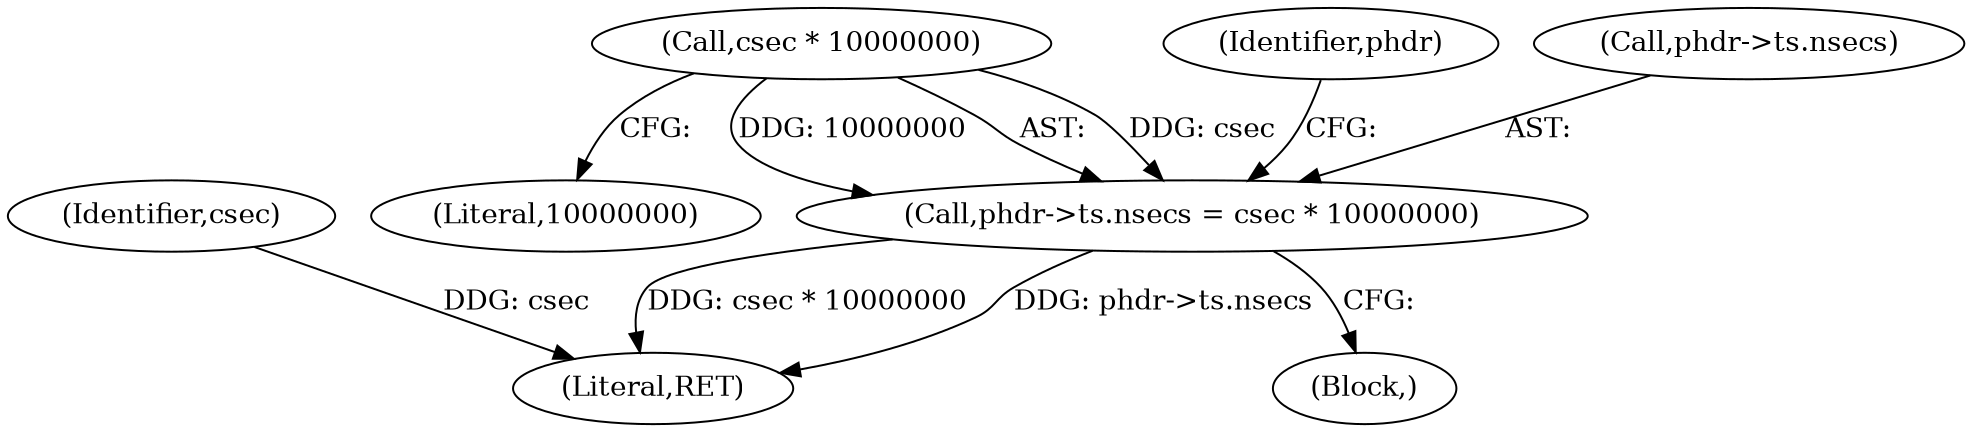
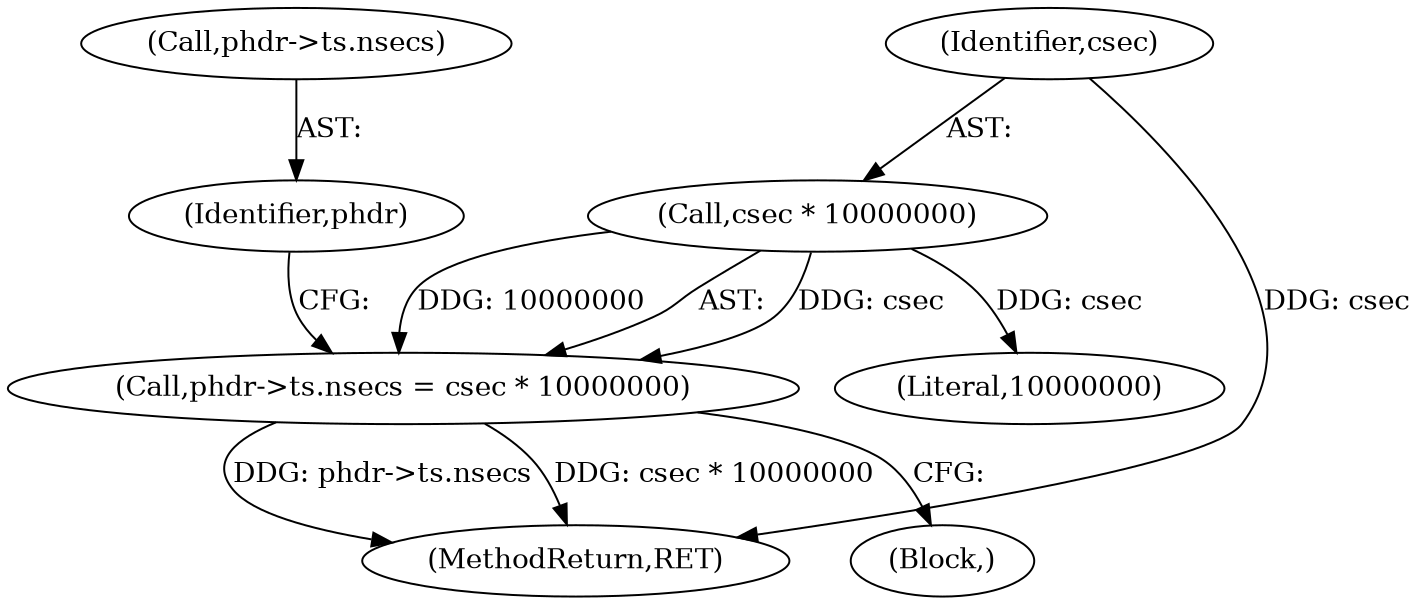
none -> (942, 123)
(1485, 126) -> (296, 120)
(660, 130) -> (1069, 302)
(653, 388) -> (576, 561)
